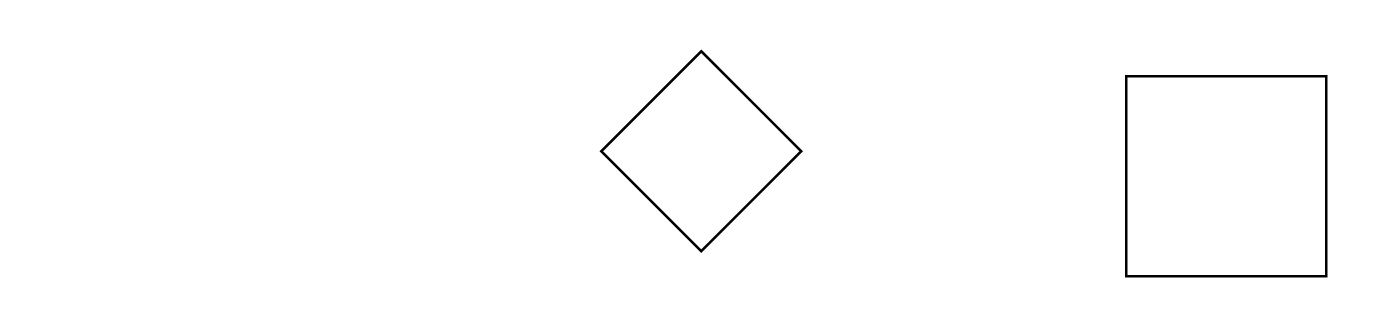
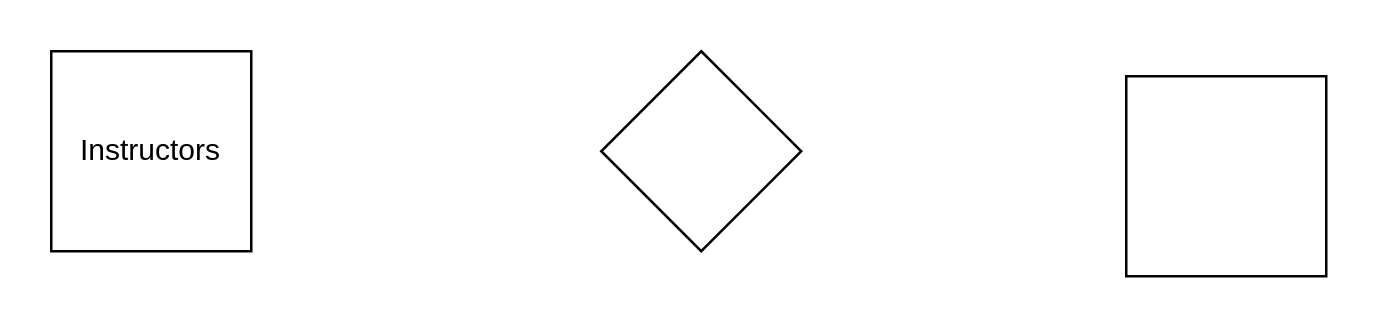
none -> (151, 151)
